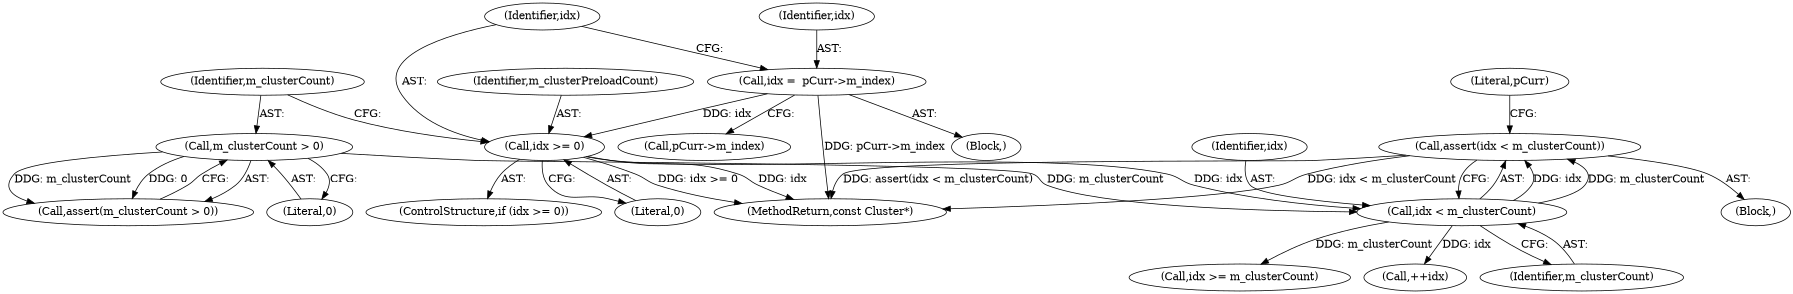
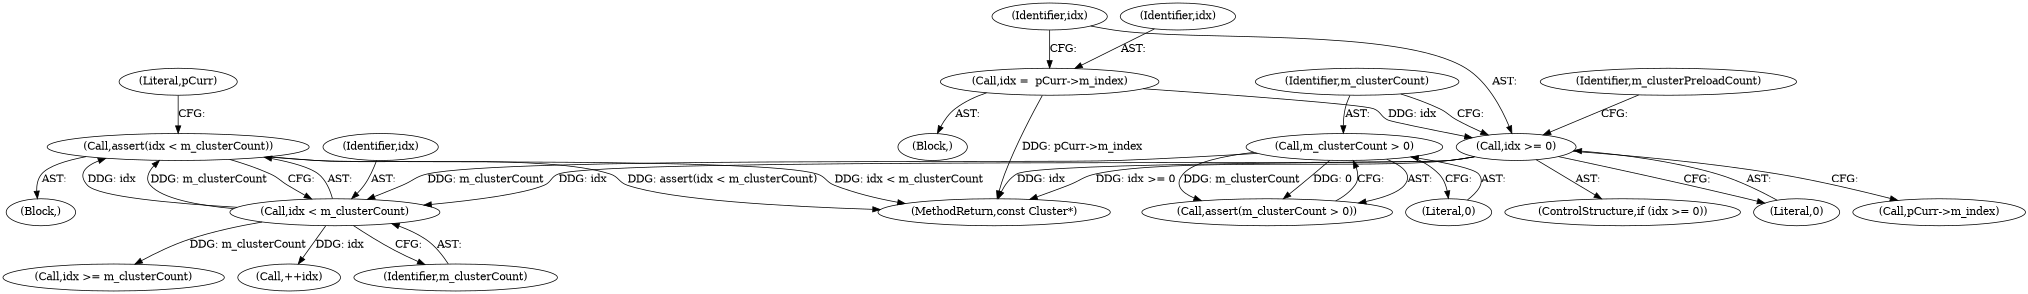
(764, 113) -> (1733, 167)
(571, 114) -> (1616, 114)
